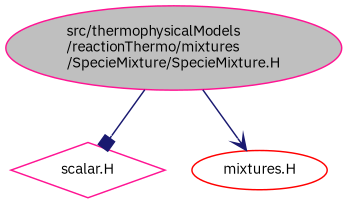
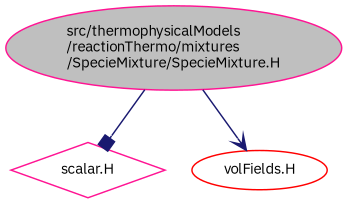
(260, 170) -> (260, 170)
